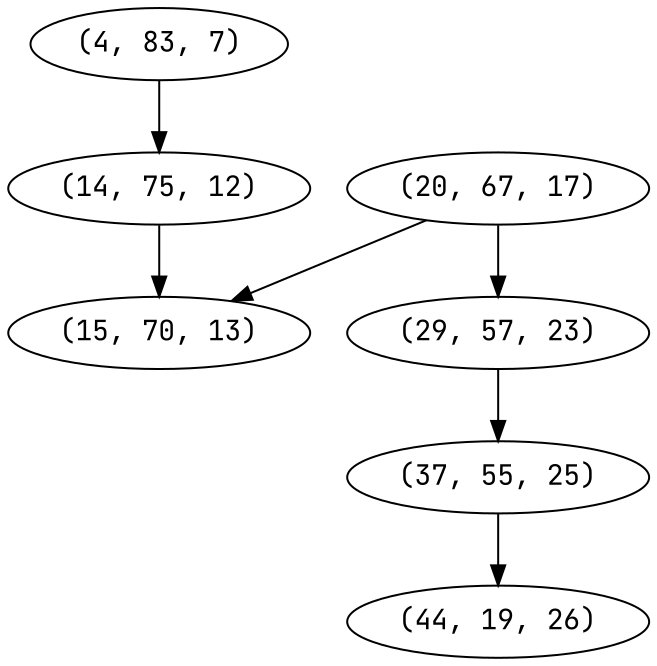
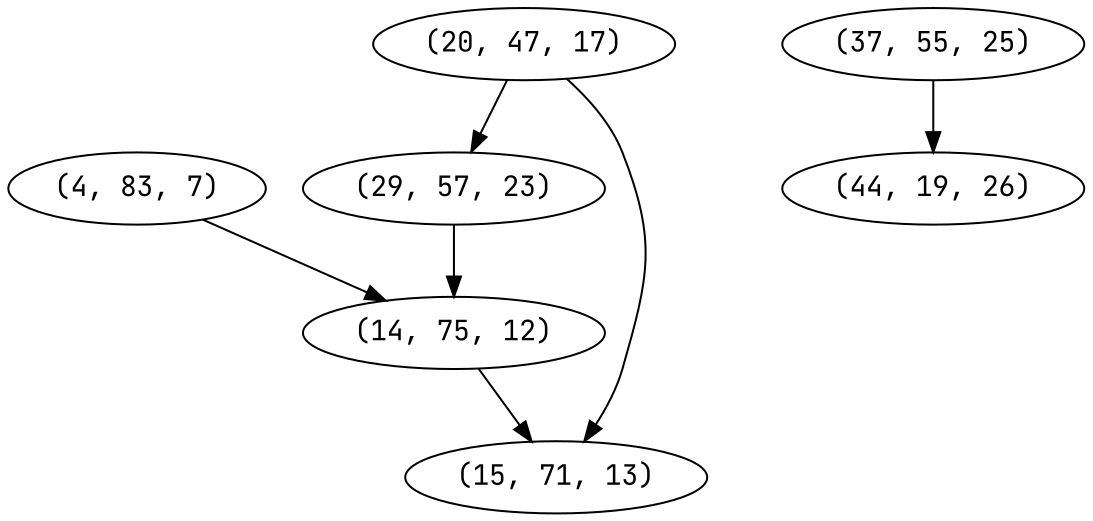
(498, 189) -> (524, 44)
(159, 333) -> (556, 477)
(498, 395) -> (454, 251)
